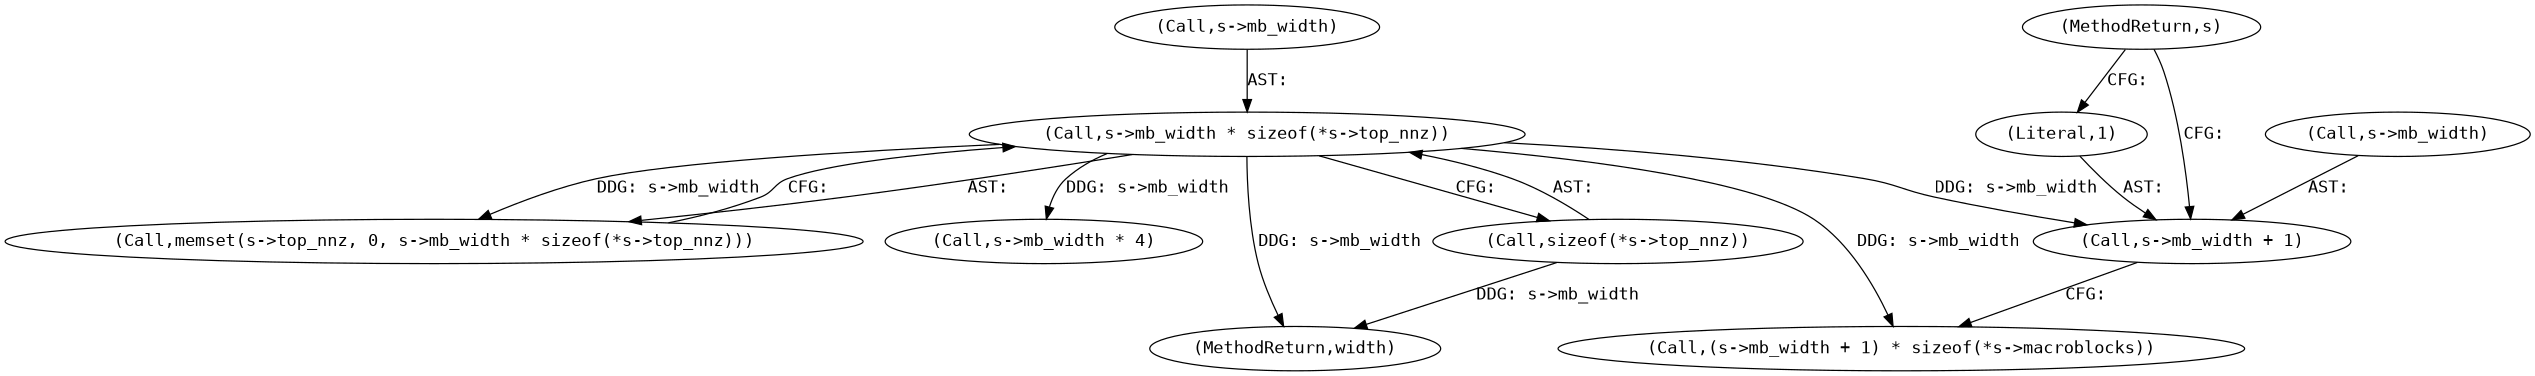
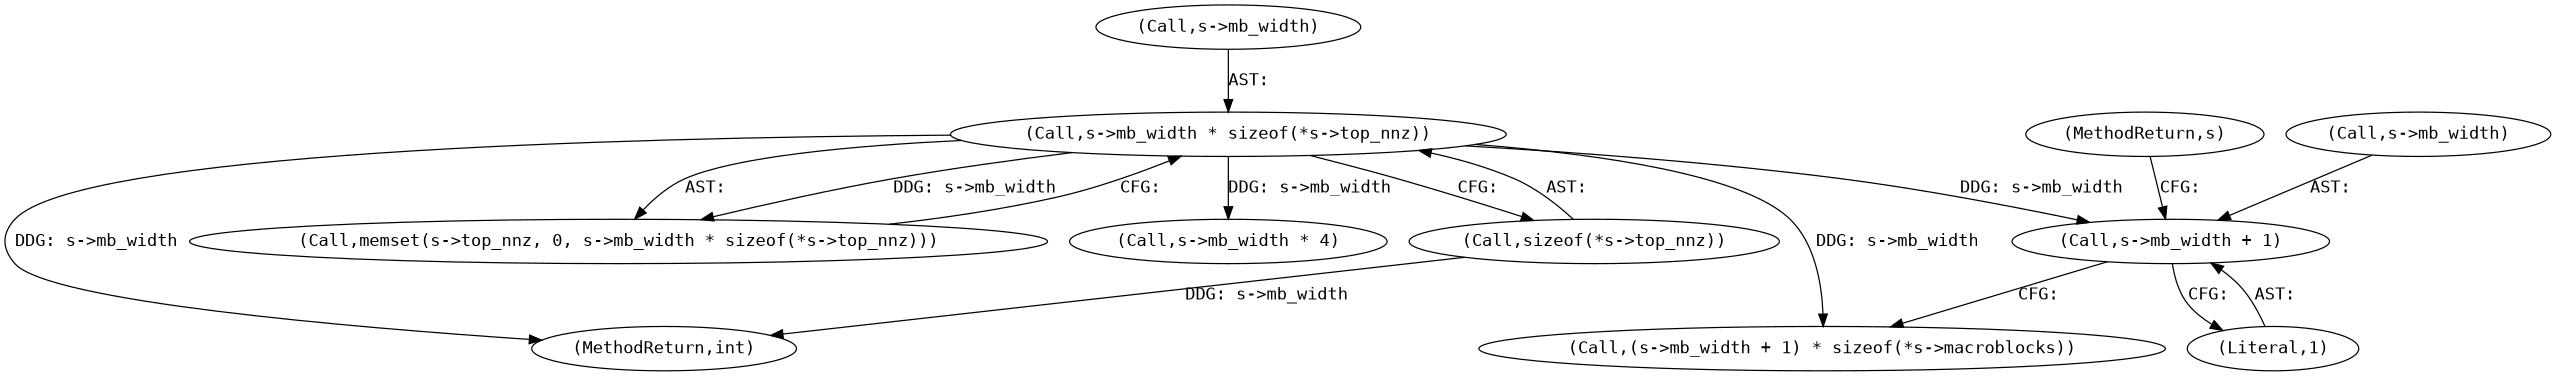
(2105, 76) -> (2184, 299)
(1295, 349) -> (664, 349)
